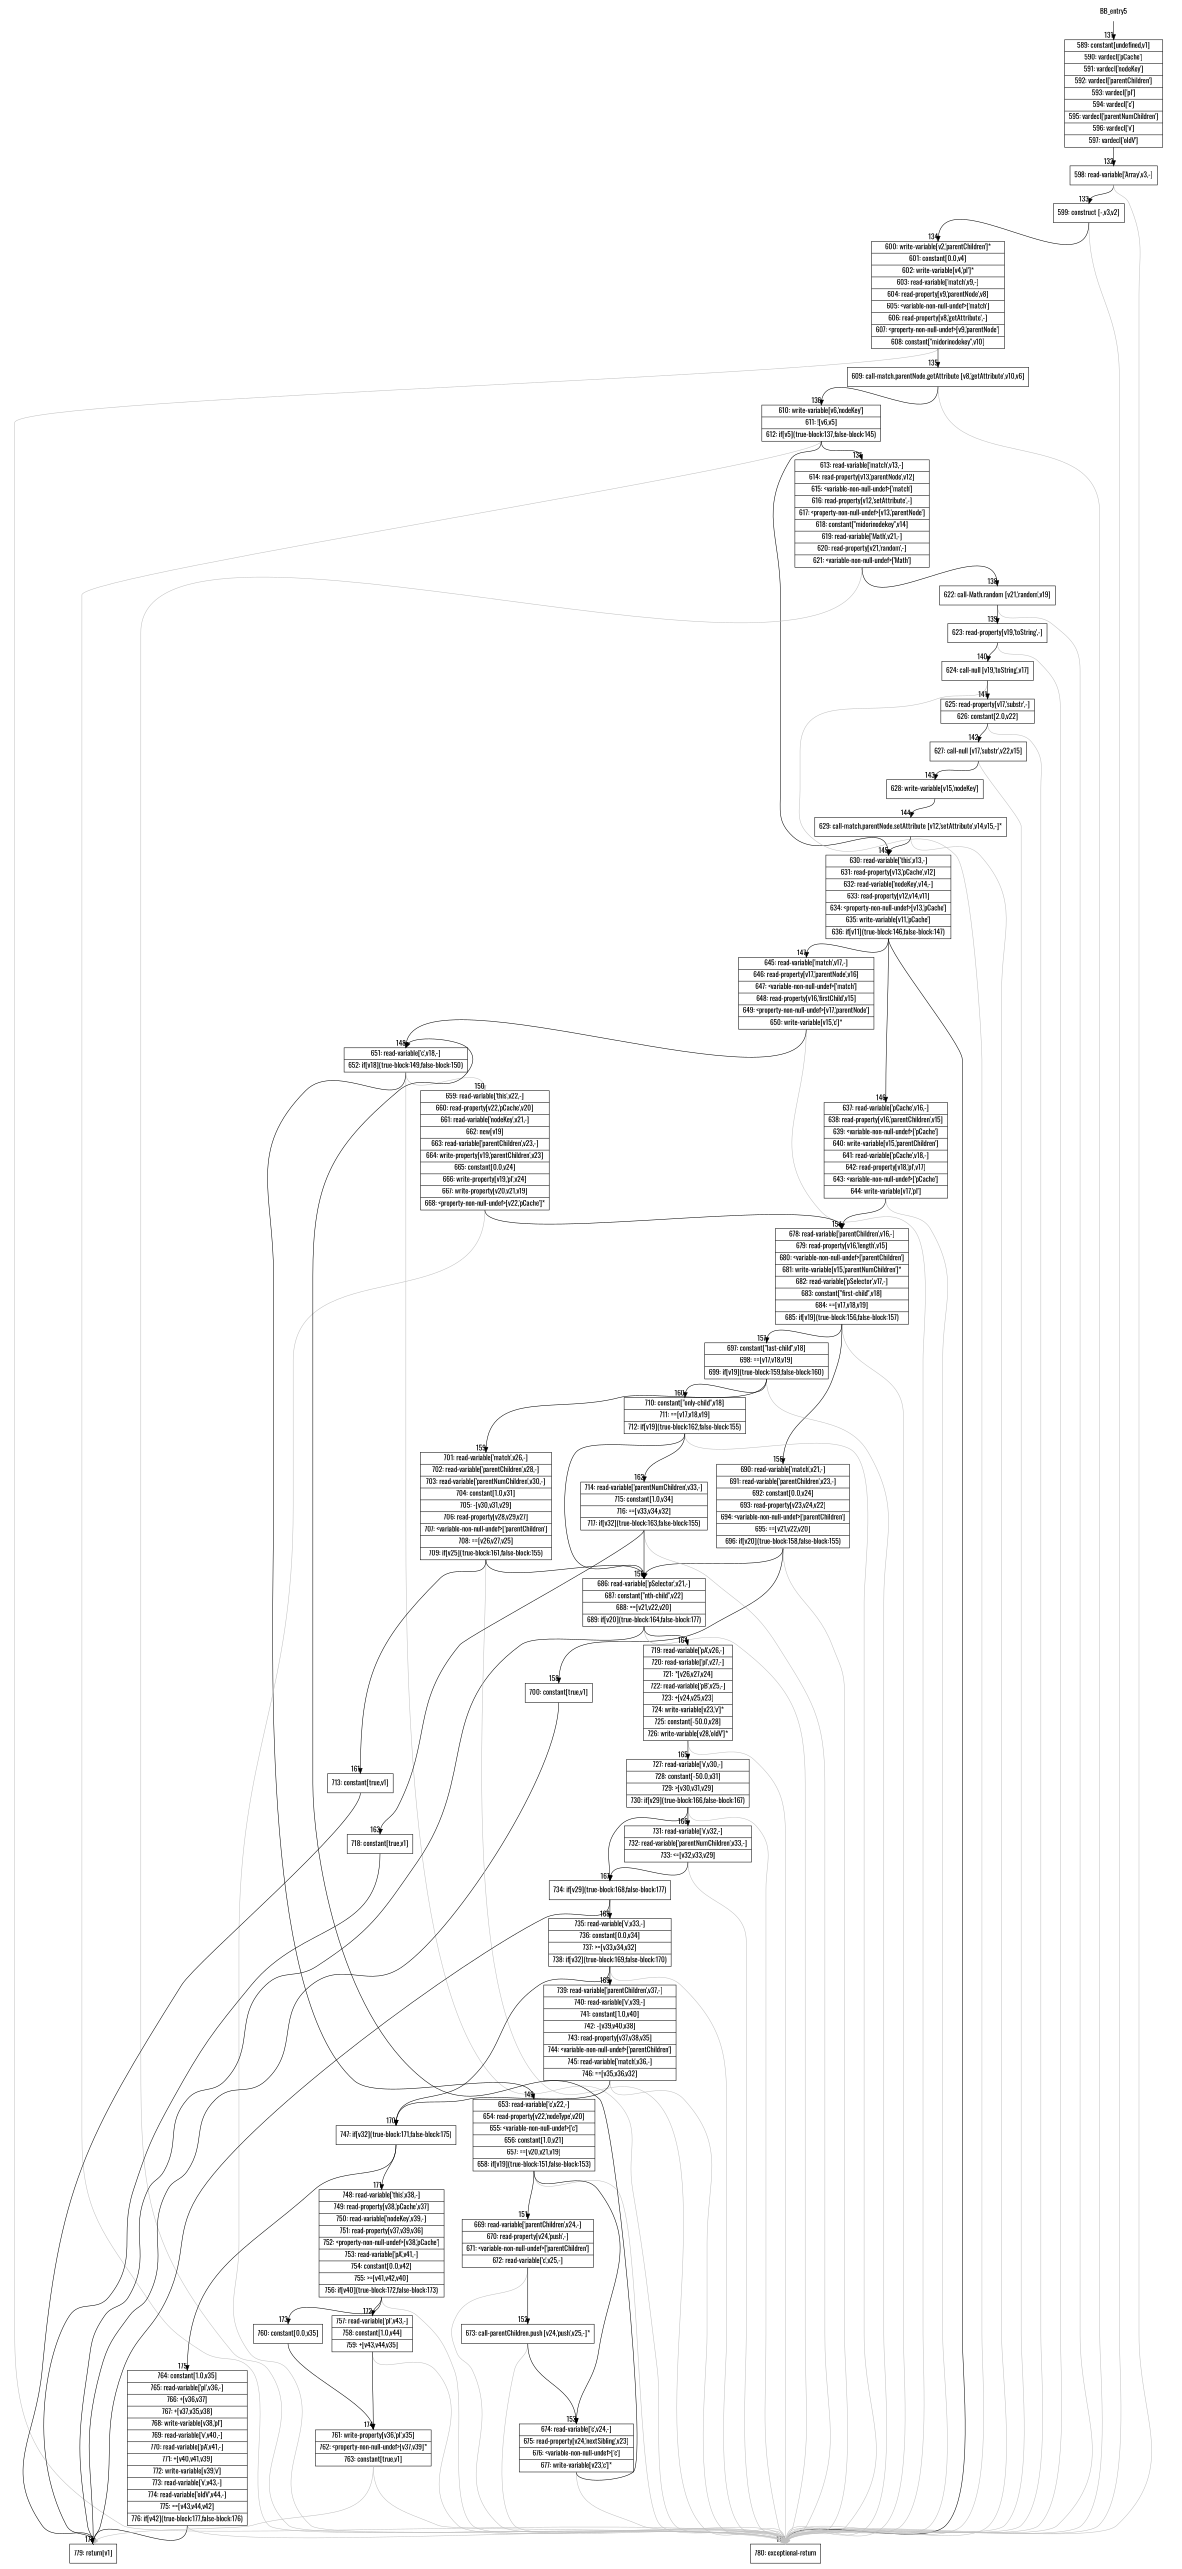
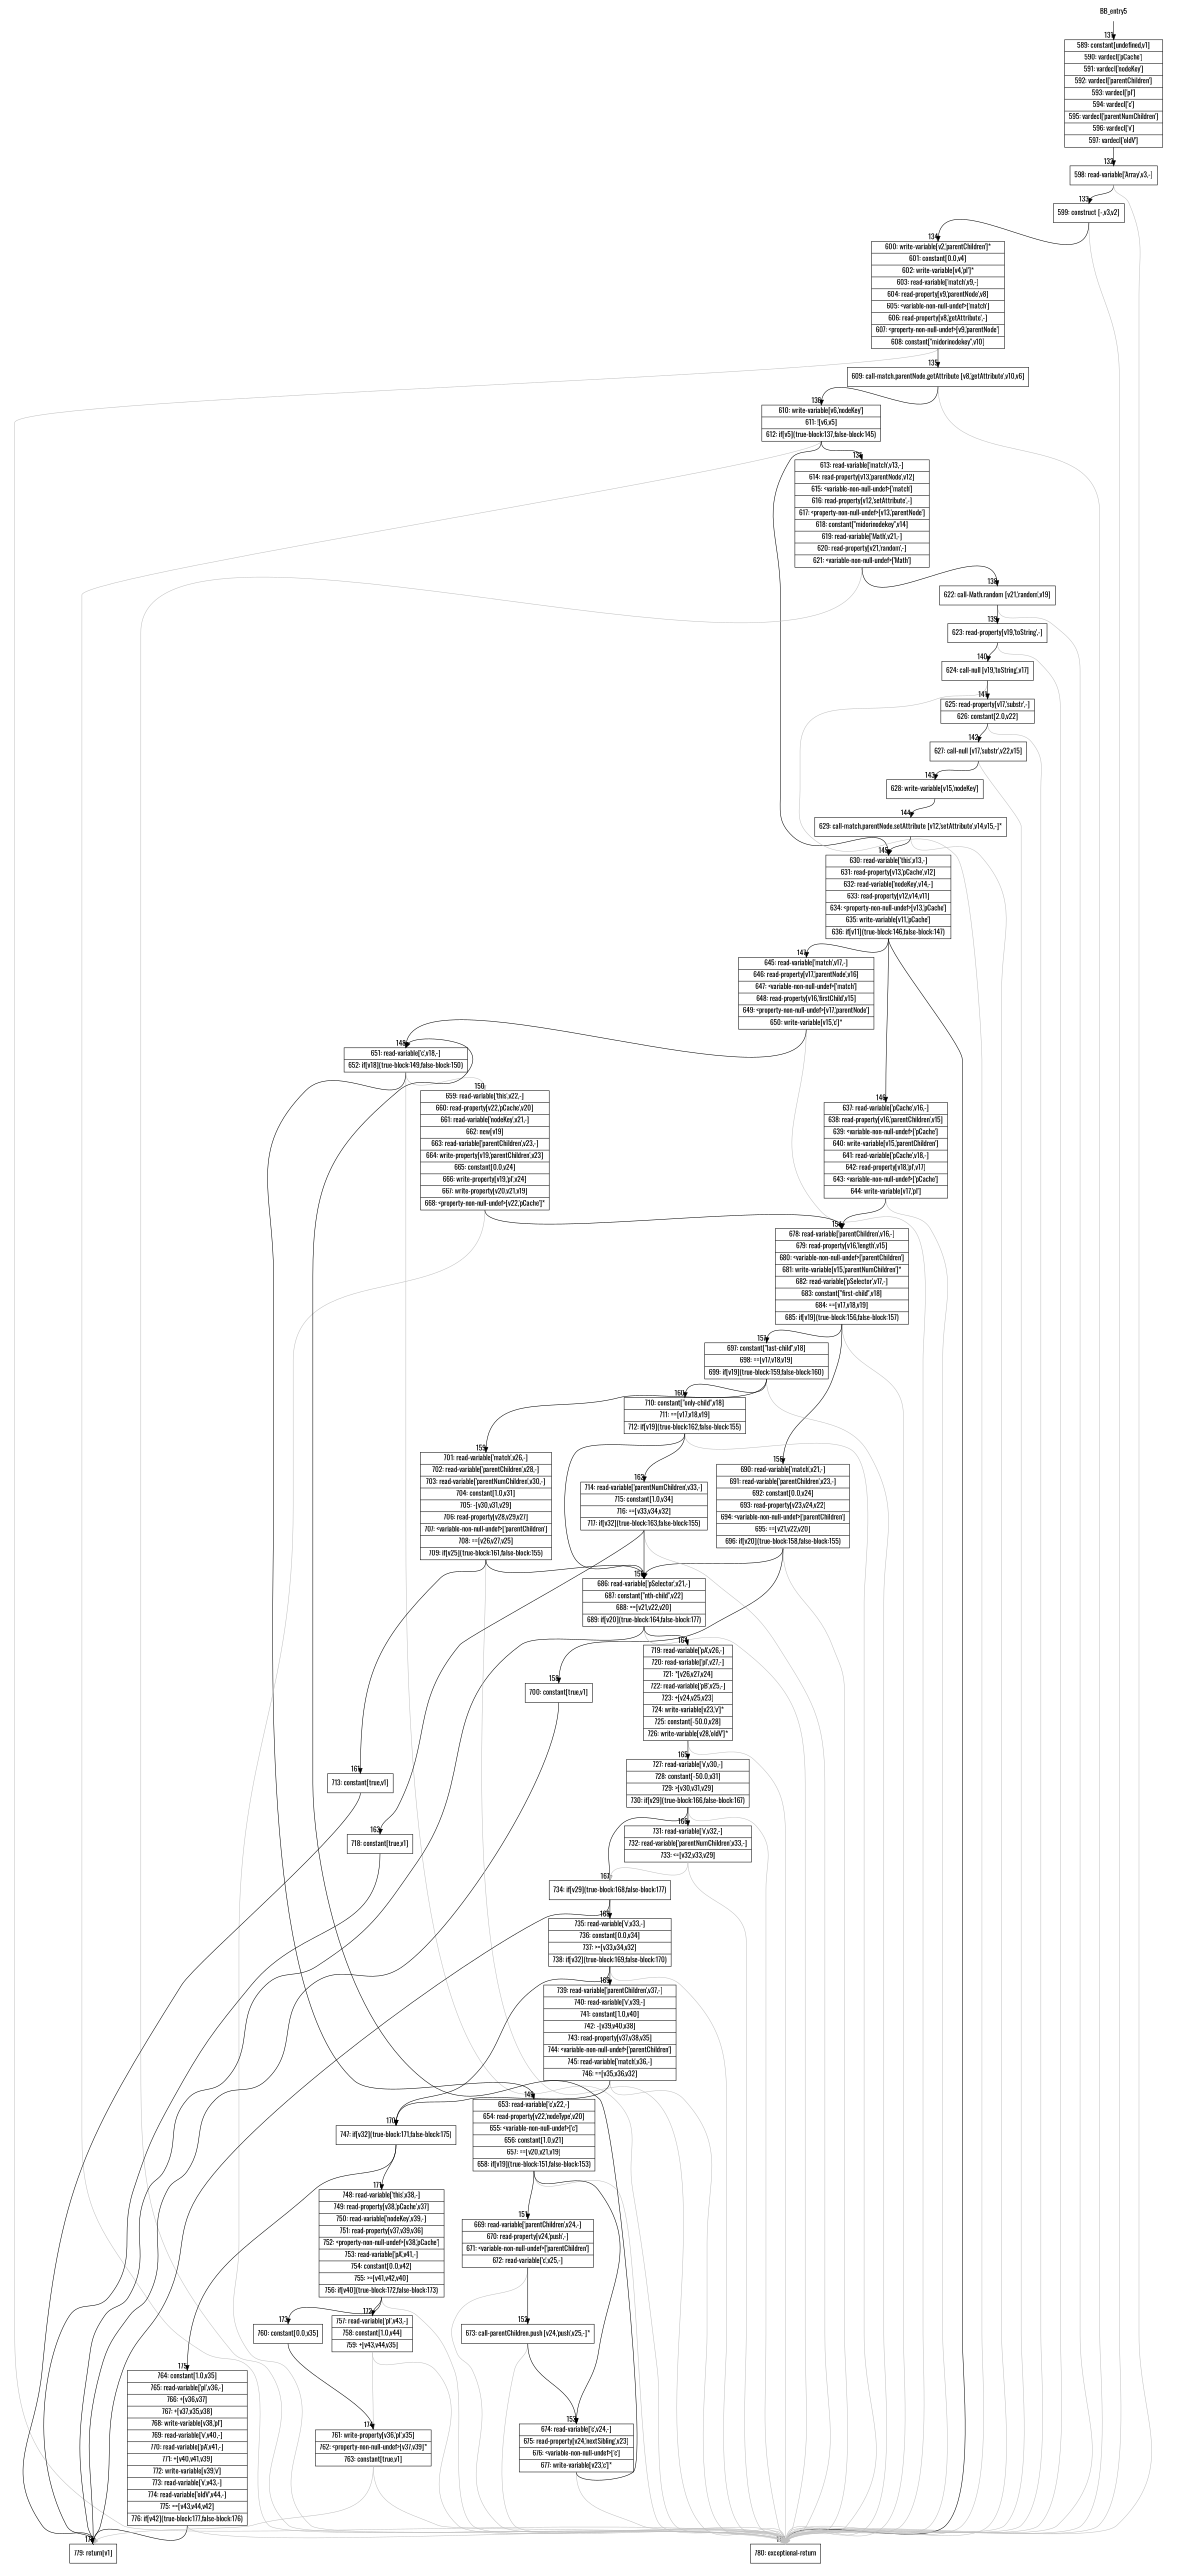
(651, 1872) -> (651, 1872)
(373, 2388) -> (373, 2388)
